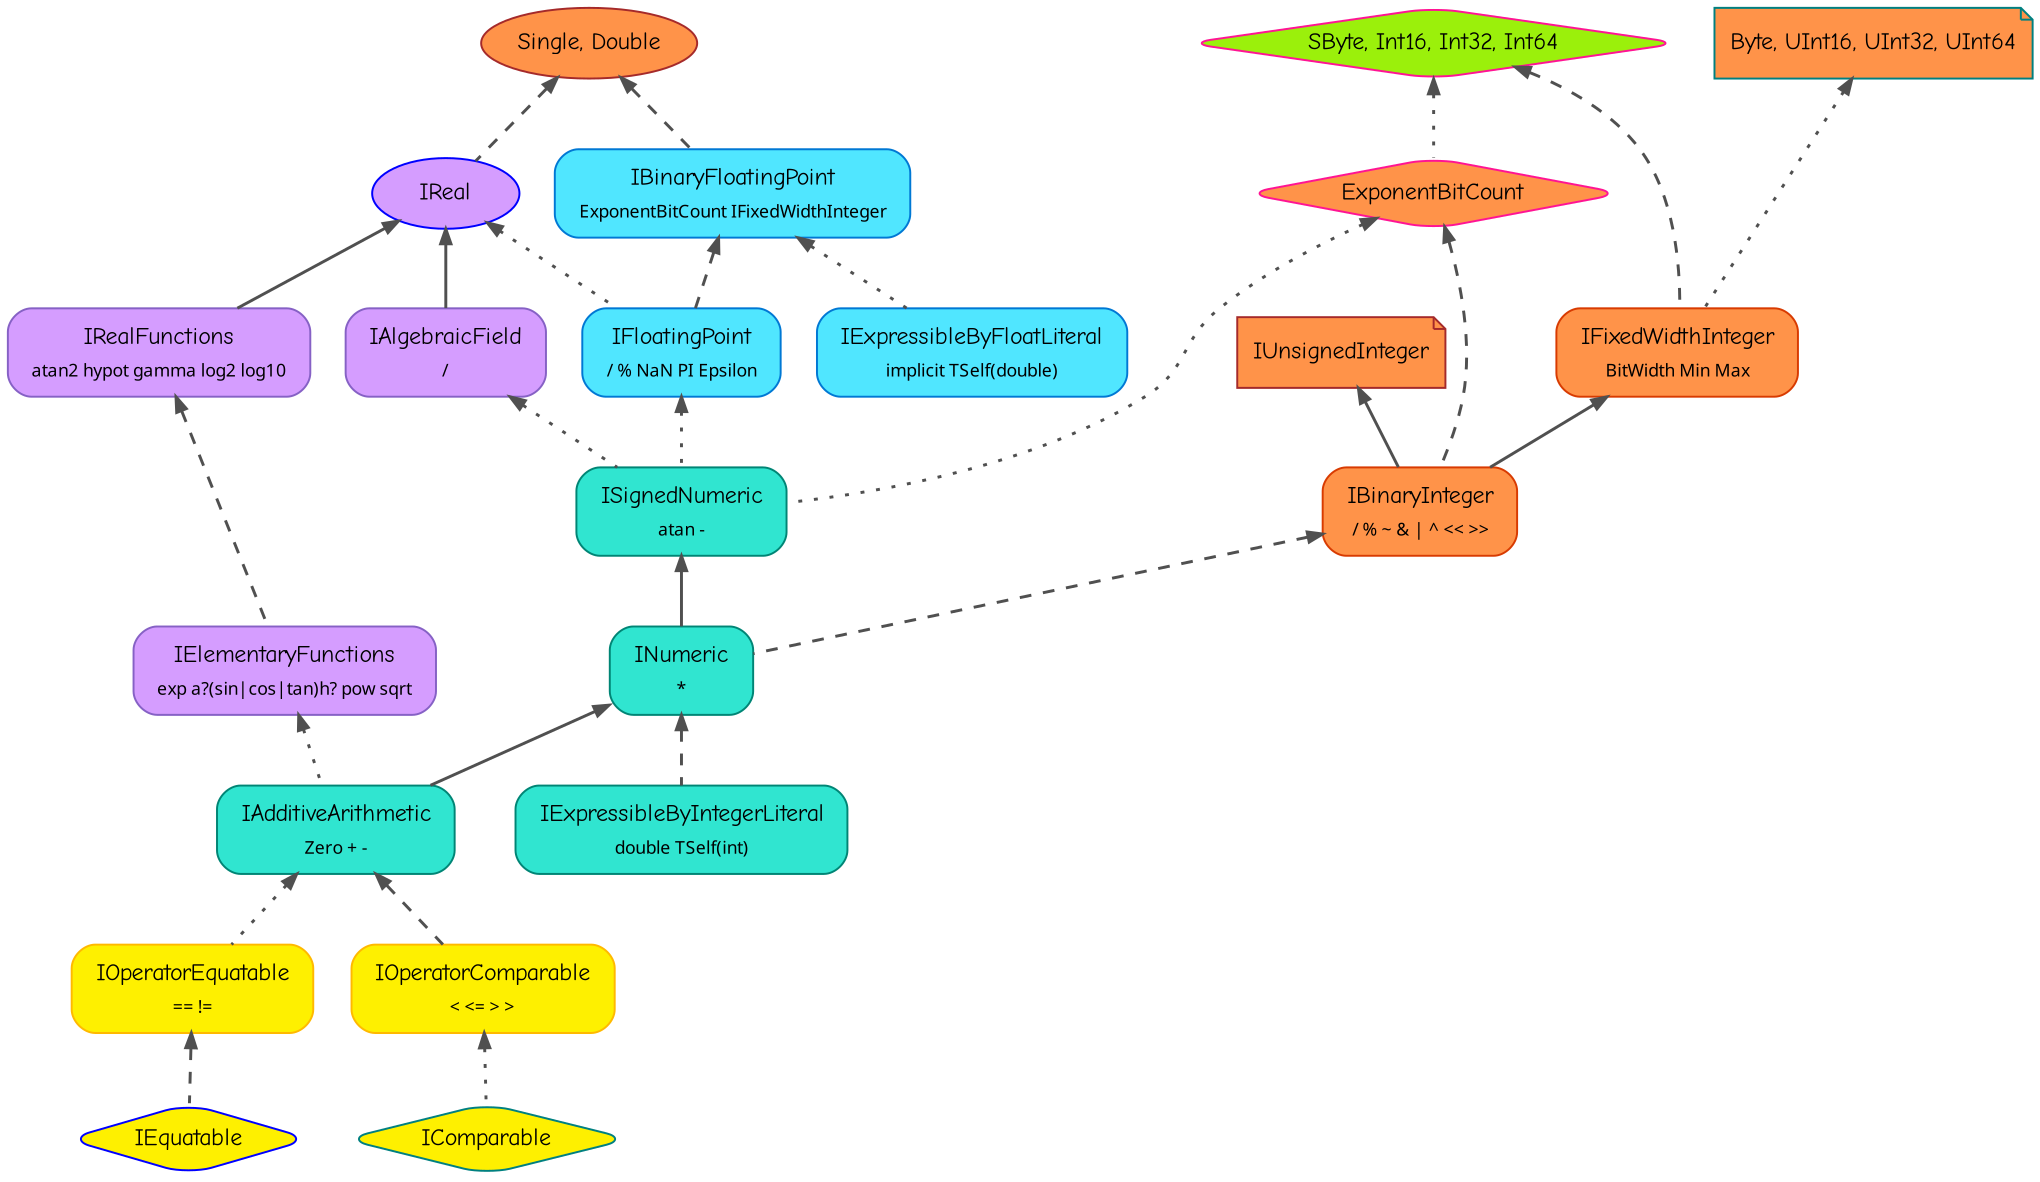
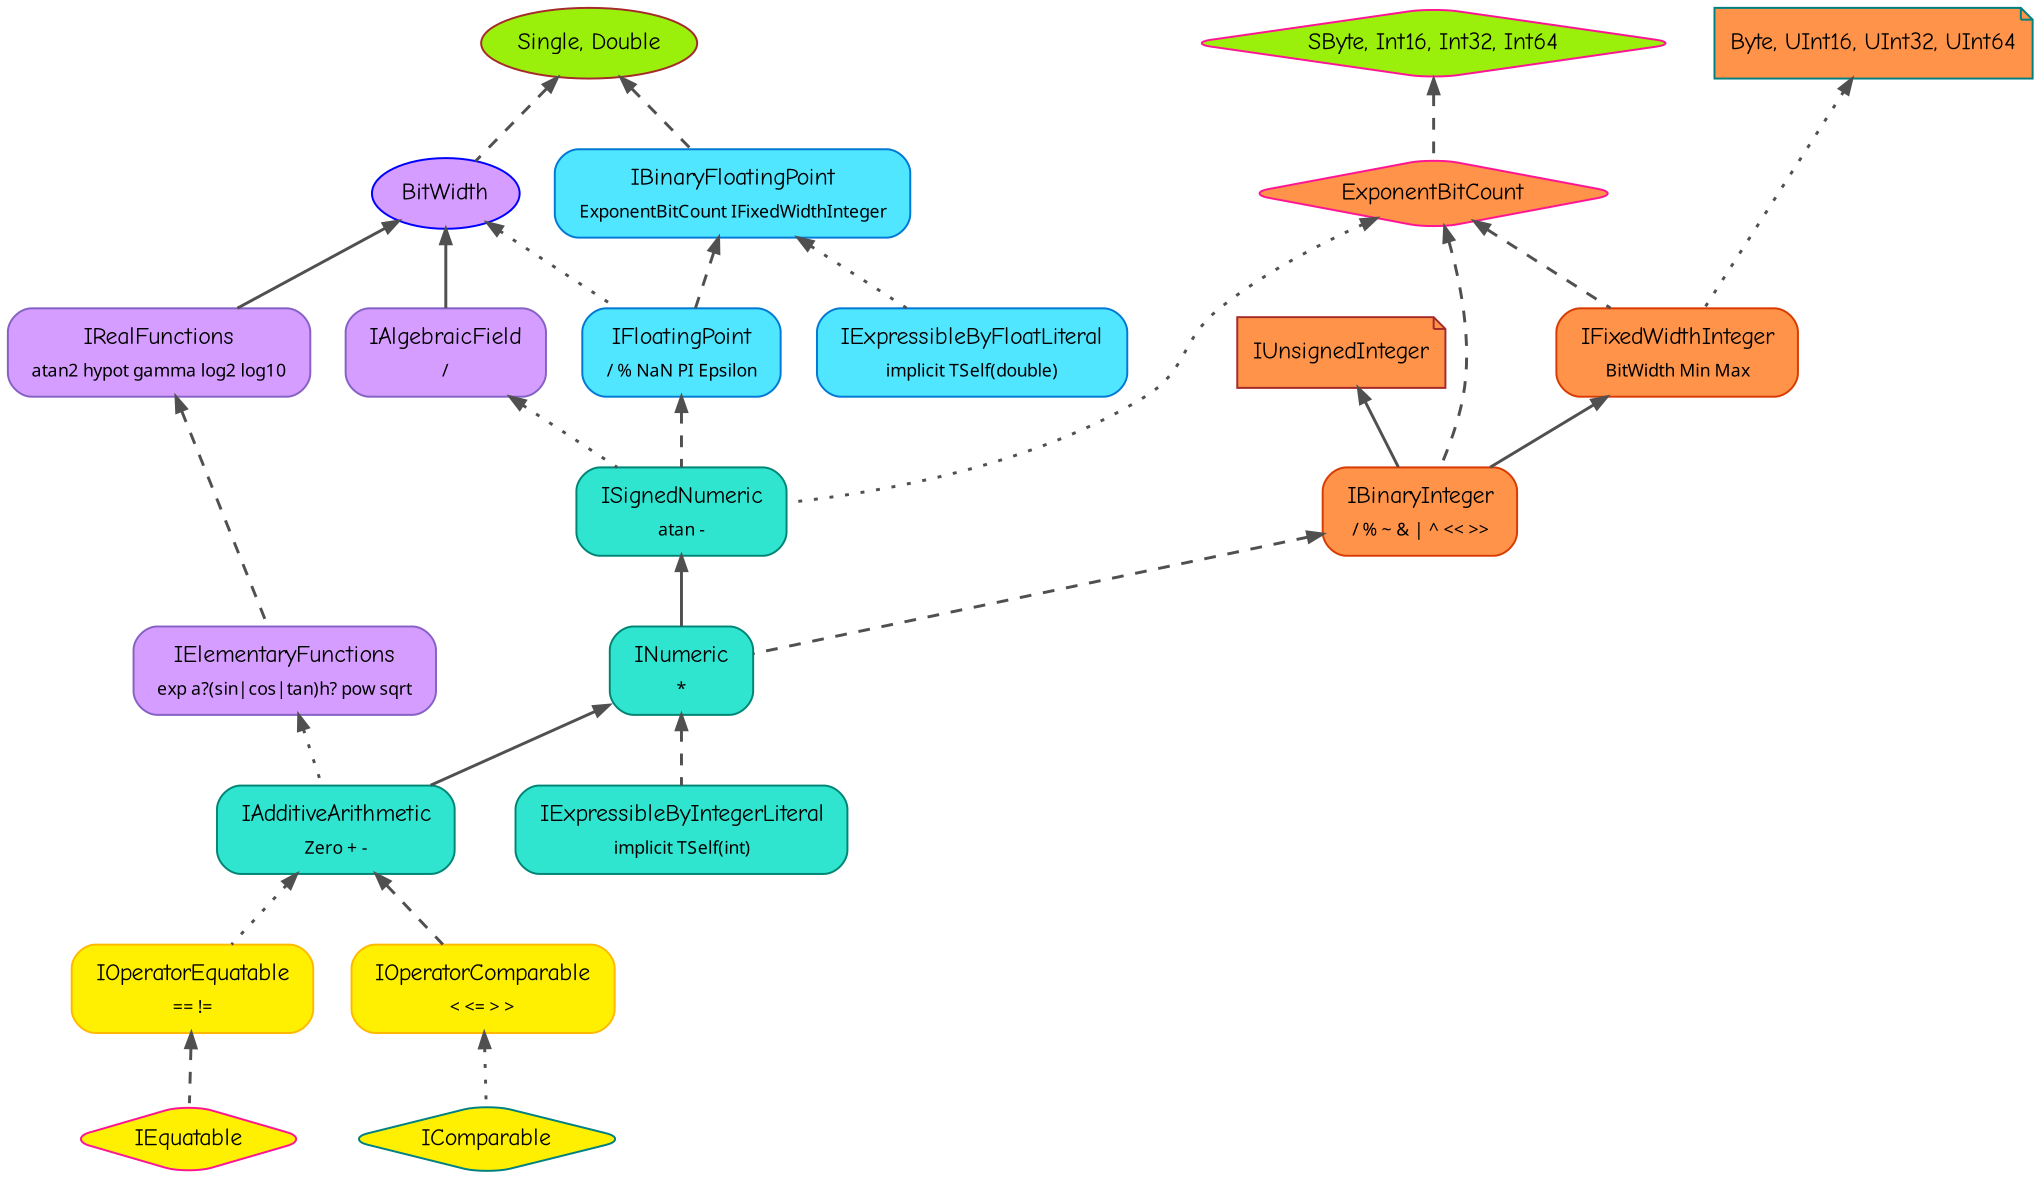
(589, 43) -> (589, 43)
(1434, 126) -> (1434, 126)
(1648, 162) -> (1549, 269)
(446, 193) -> (446, 193)
(681, 440) -> (681, 440)
(682, 848) -> (682, 848)
(189, 1139) -> (189, 1139)
